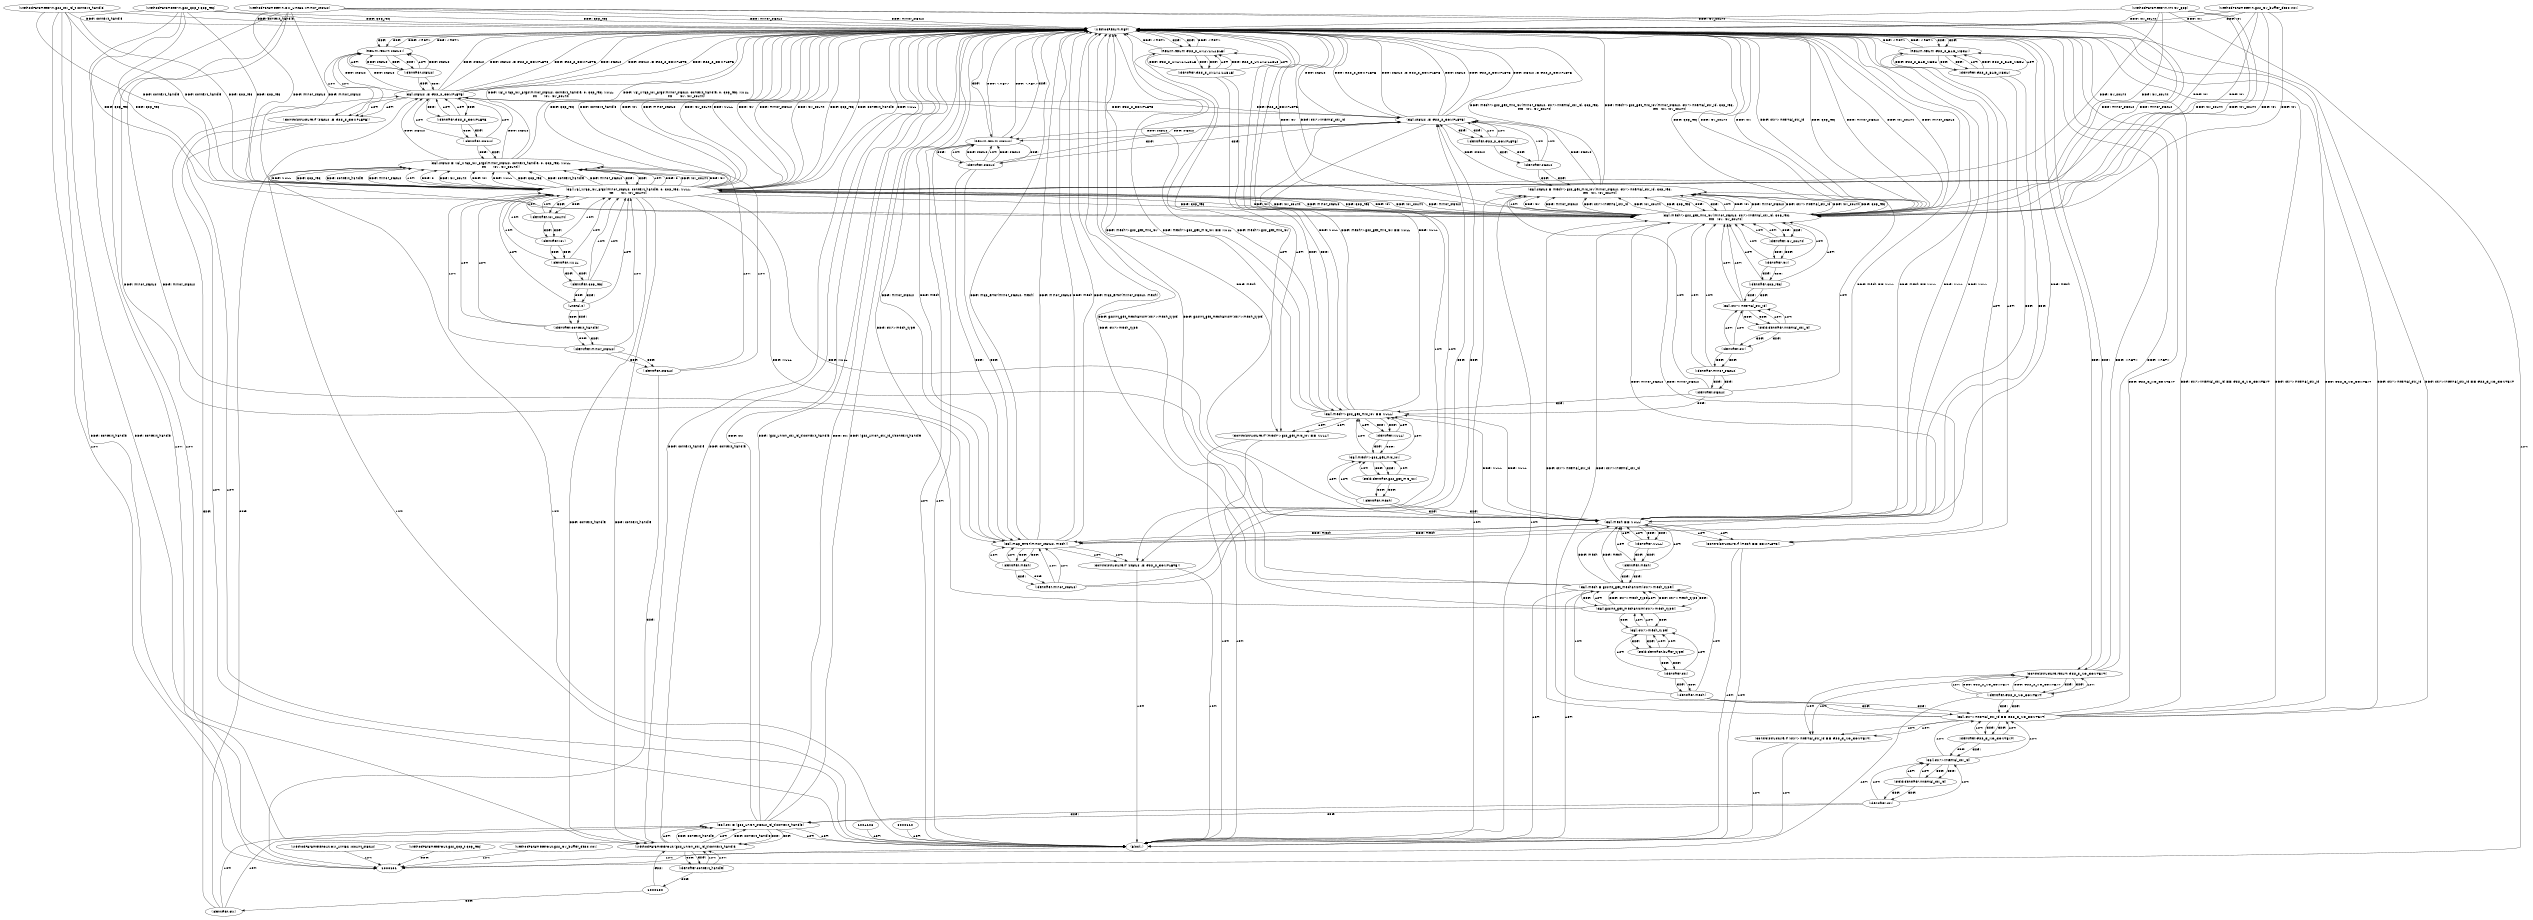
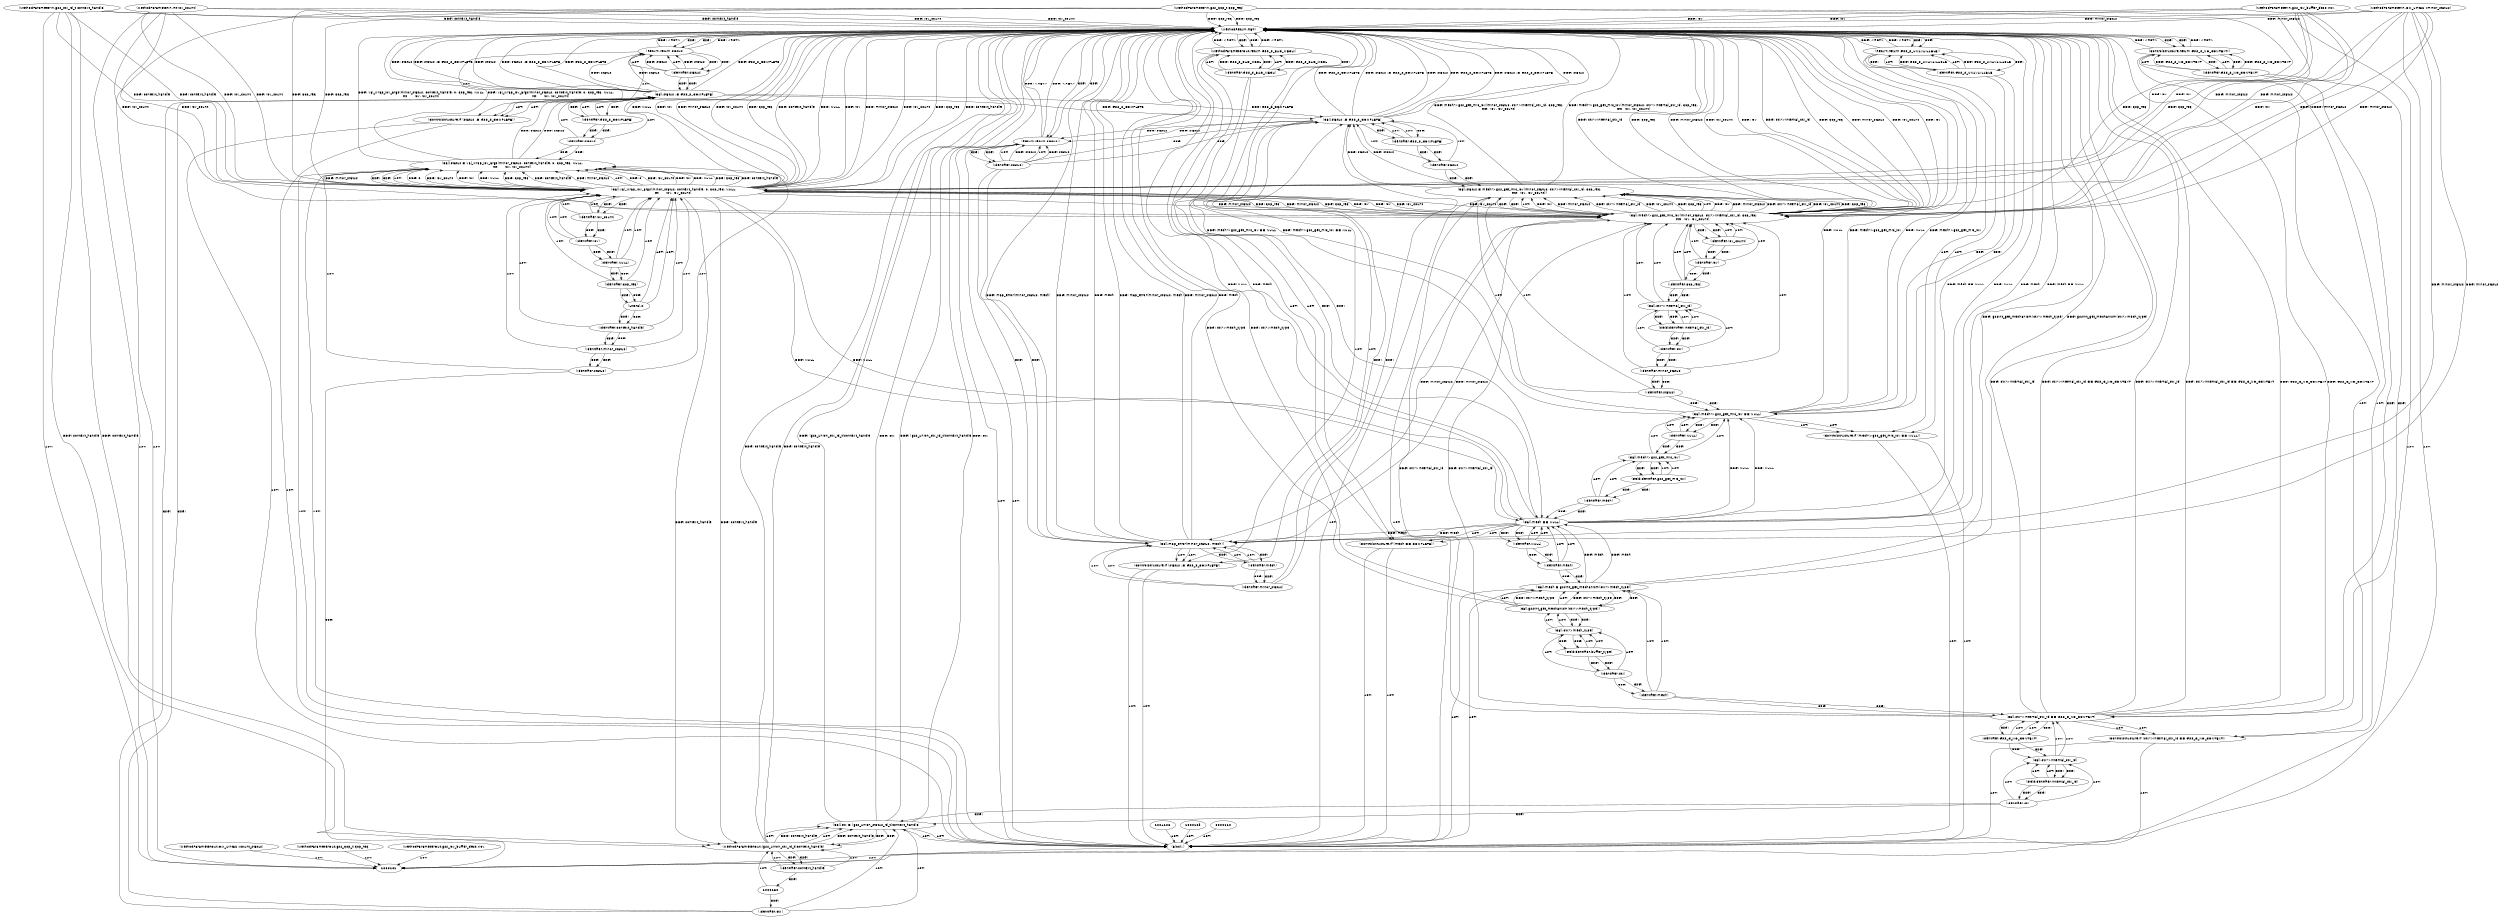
(2160, 8) -> (166, 8)
(1940, 51) -> (1254, 51)
none -> (1193, 825)
(1217, 851) -> (1928, 843)
(426, 858) -> (369, 858)
(659, 868) -> (764, 868)
